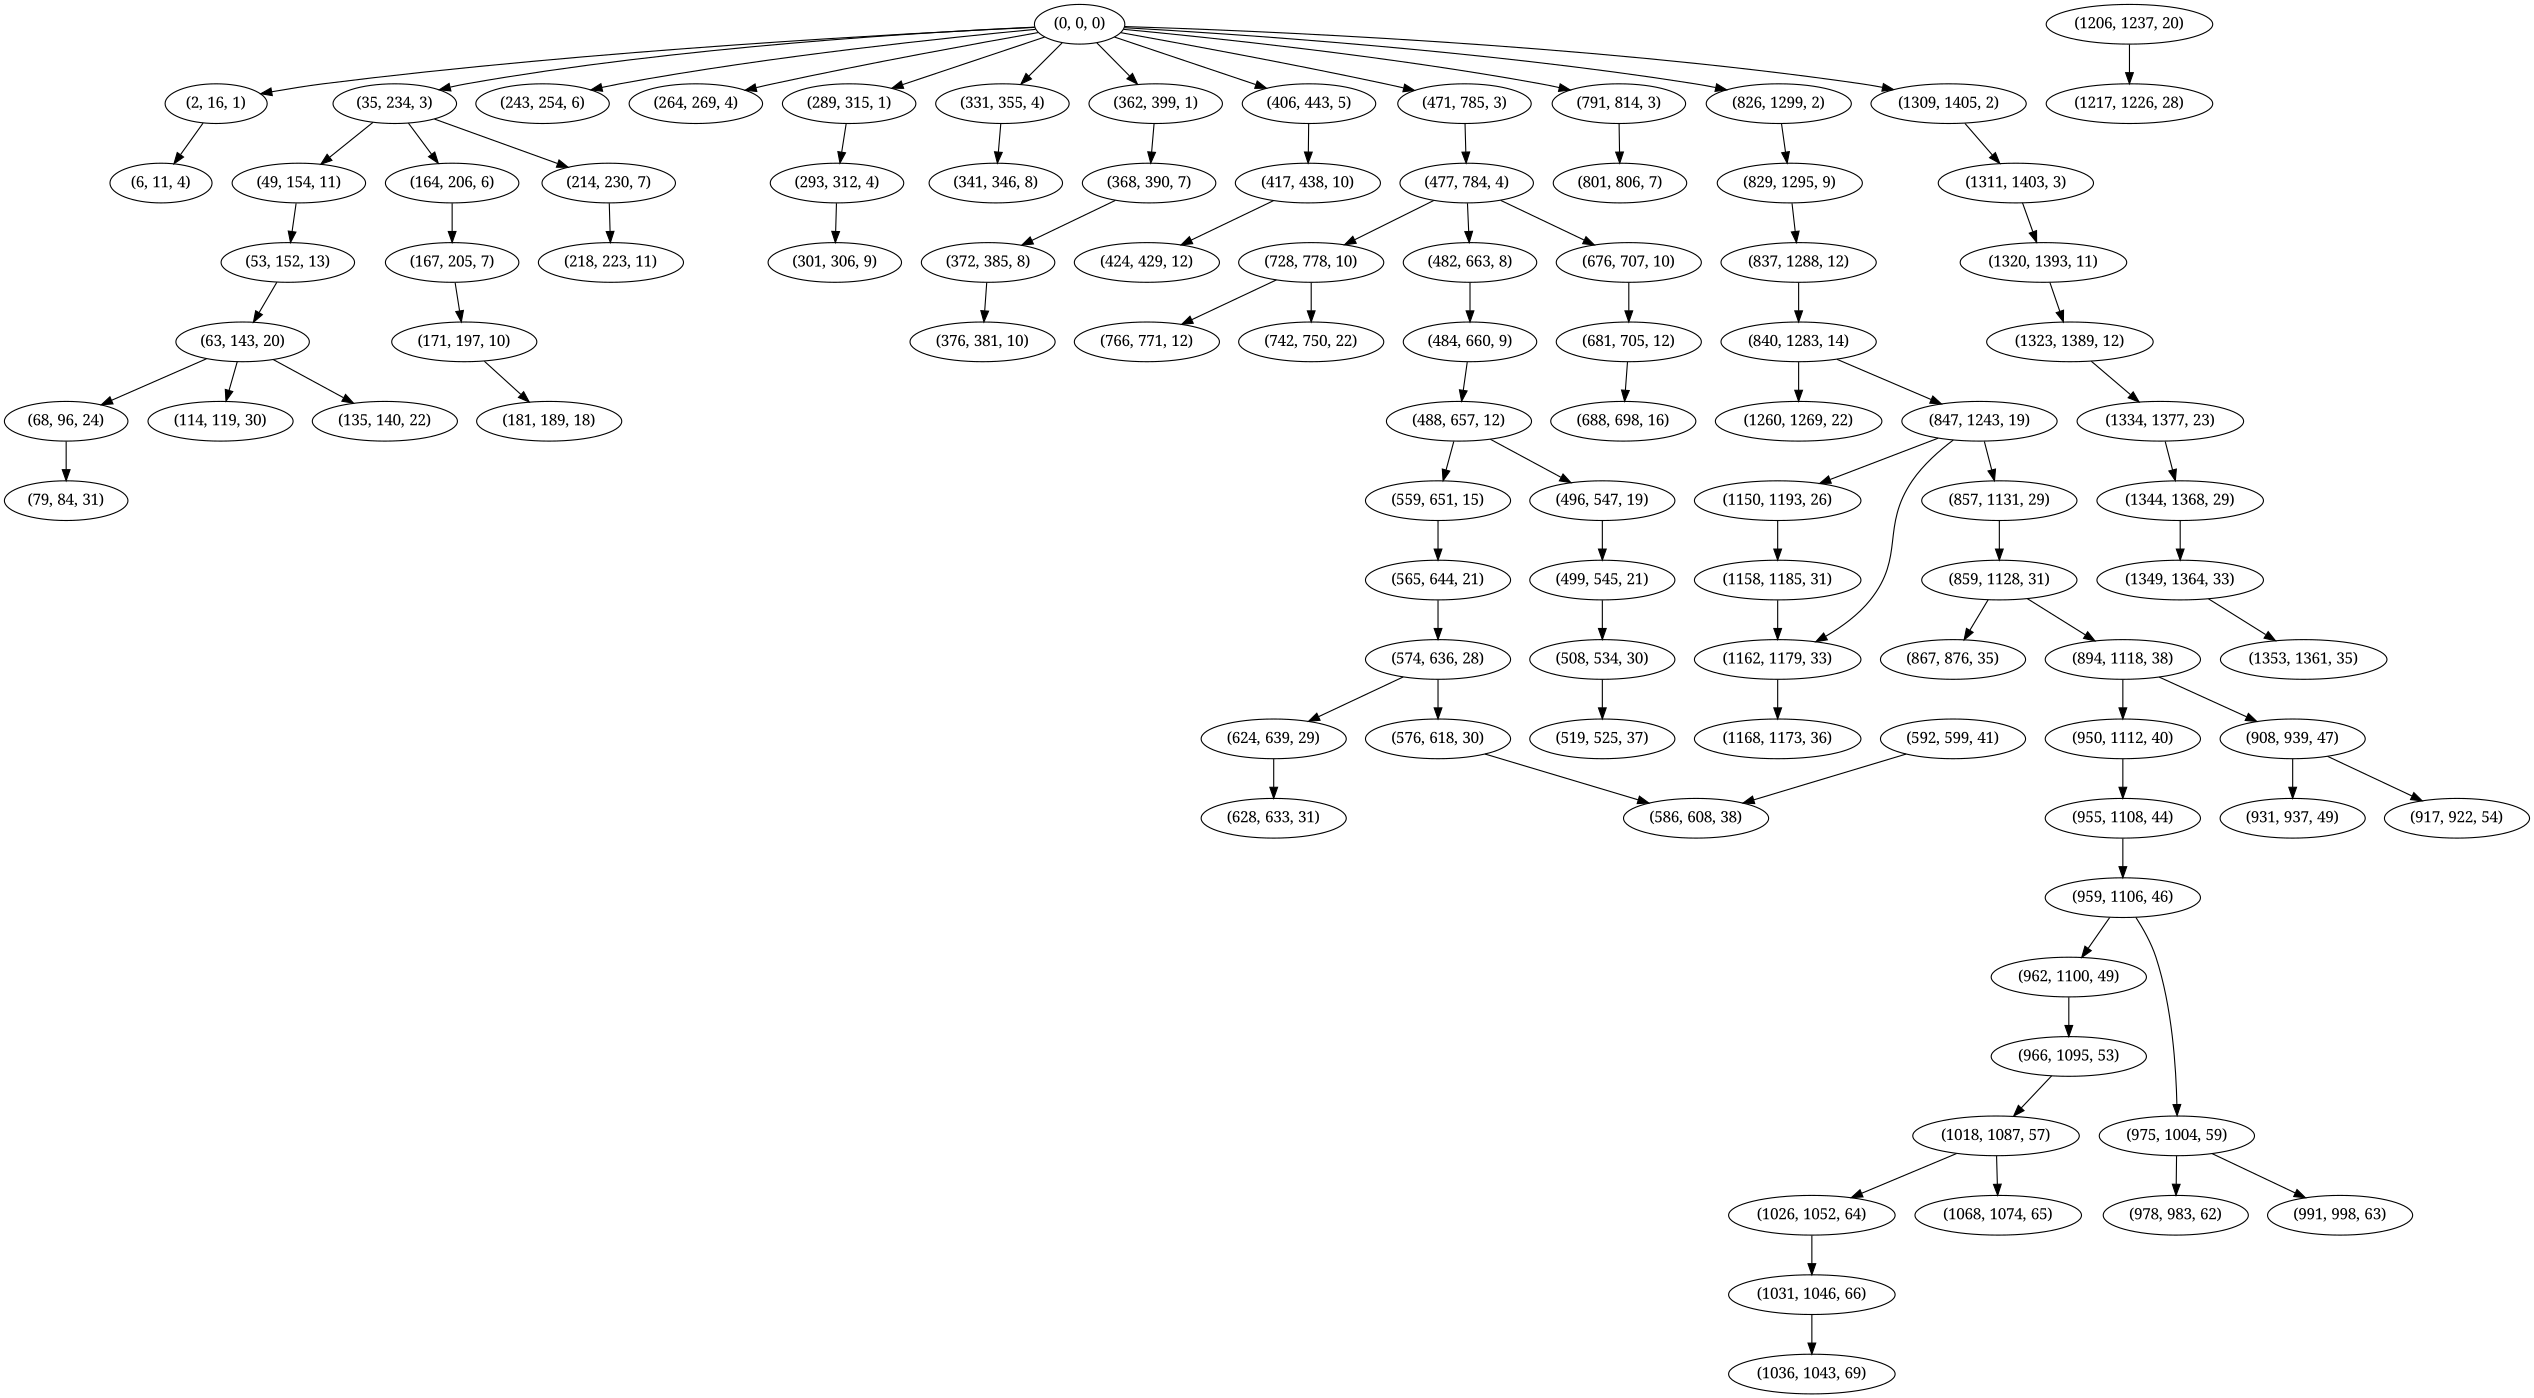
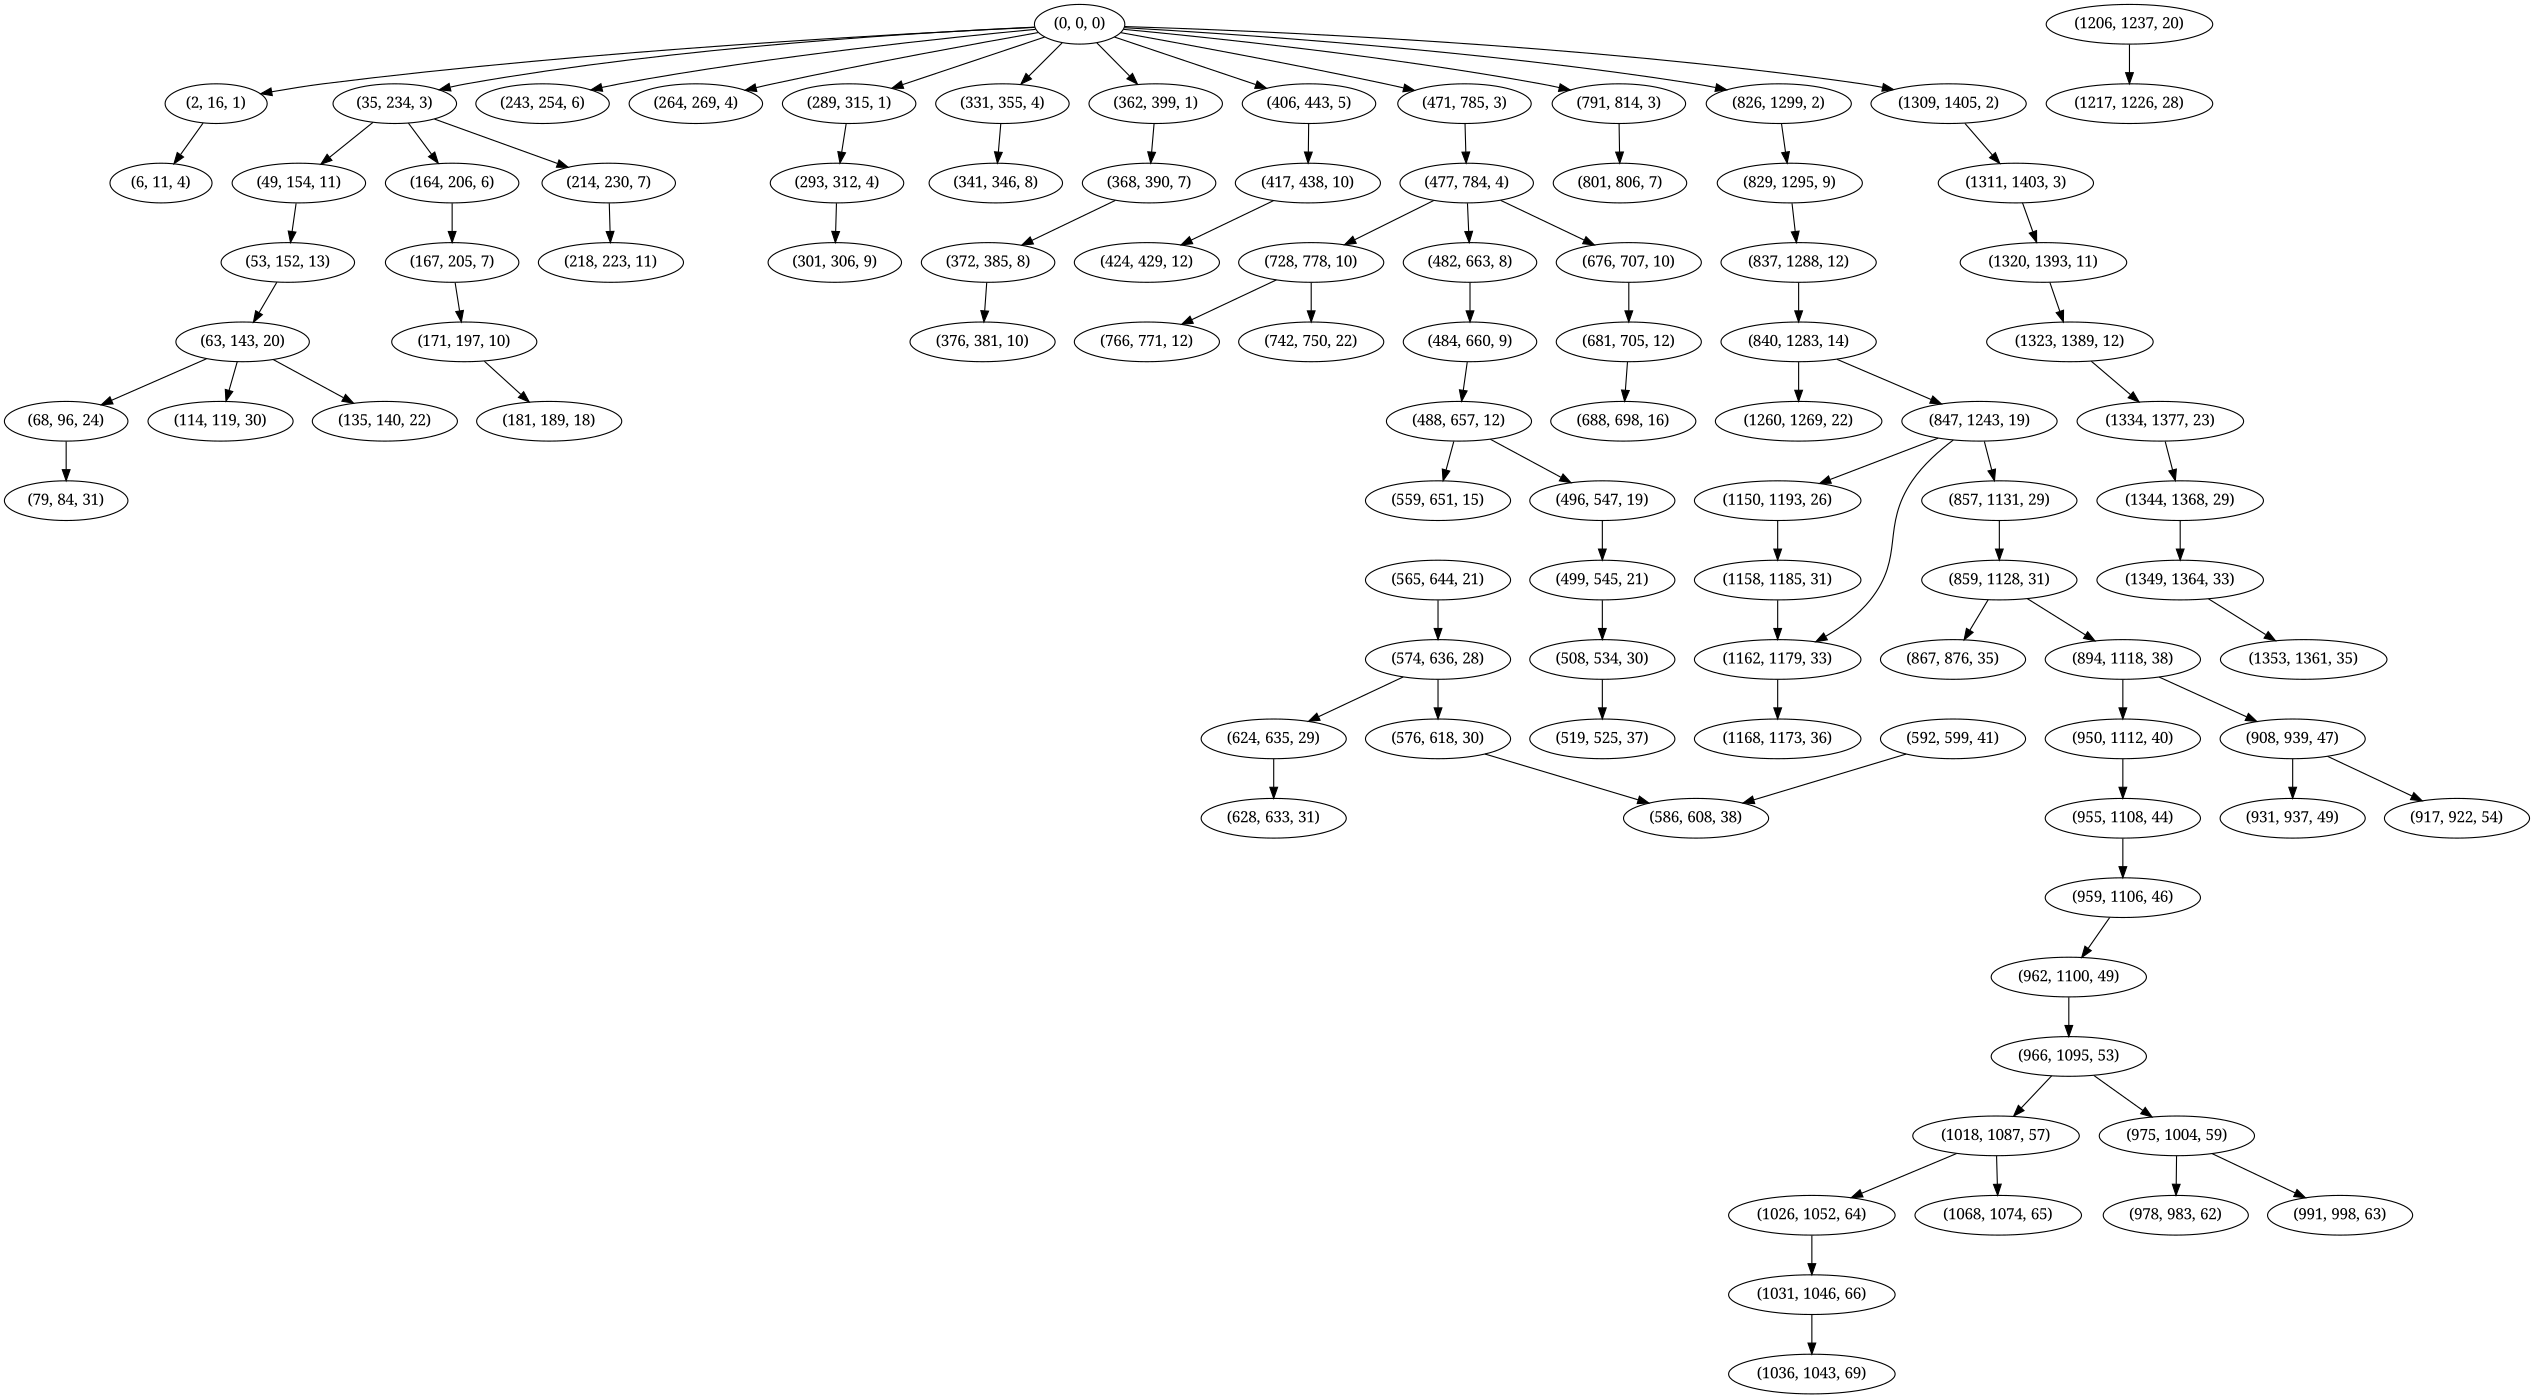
(1438, 535) -> none
(1274, 739) -> (1274, 739)
(2168, 1008) -> (2118, 1093)
